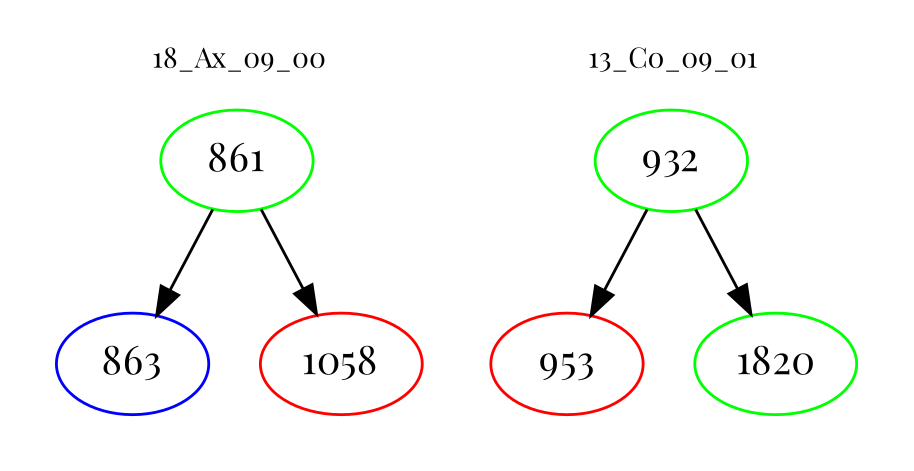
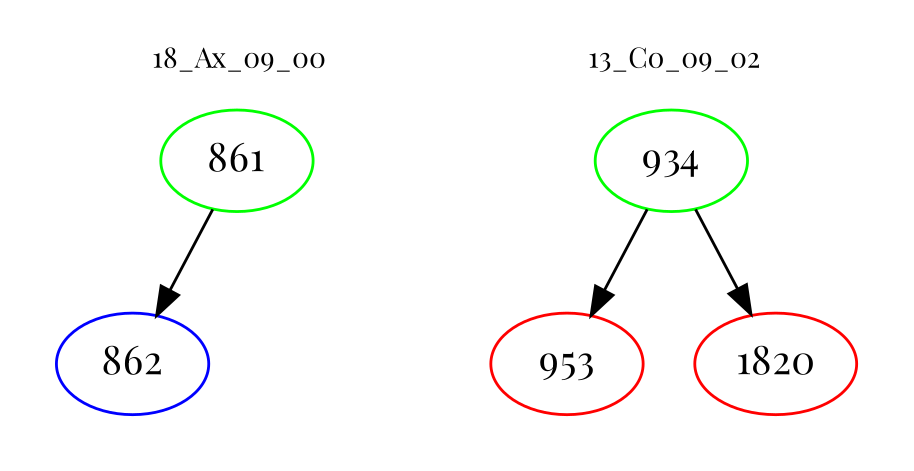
(674, 61) -> (674, 61)
(671, 161) -> (671, 161)
(133, 364) -> (133, 364)
(341, 364) -> none
(776, 364) -> (776, 364)
